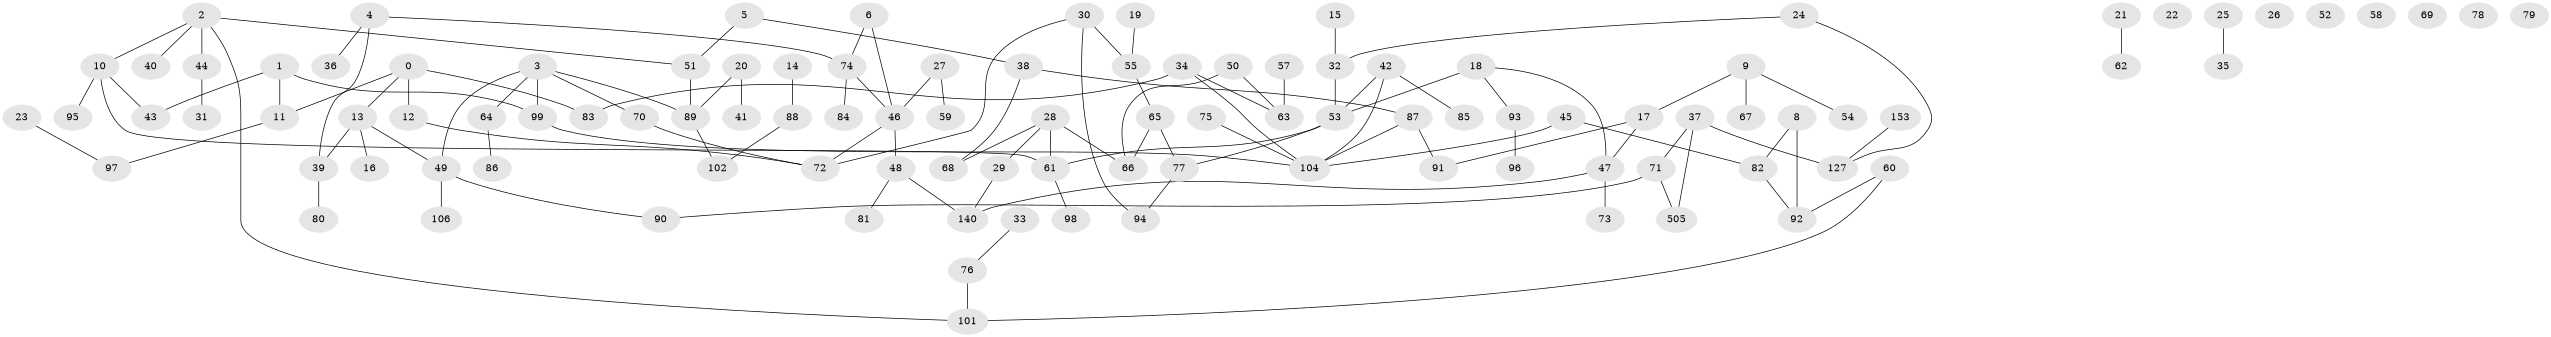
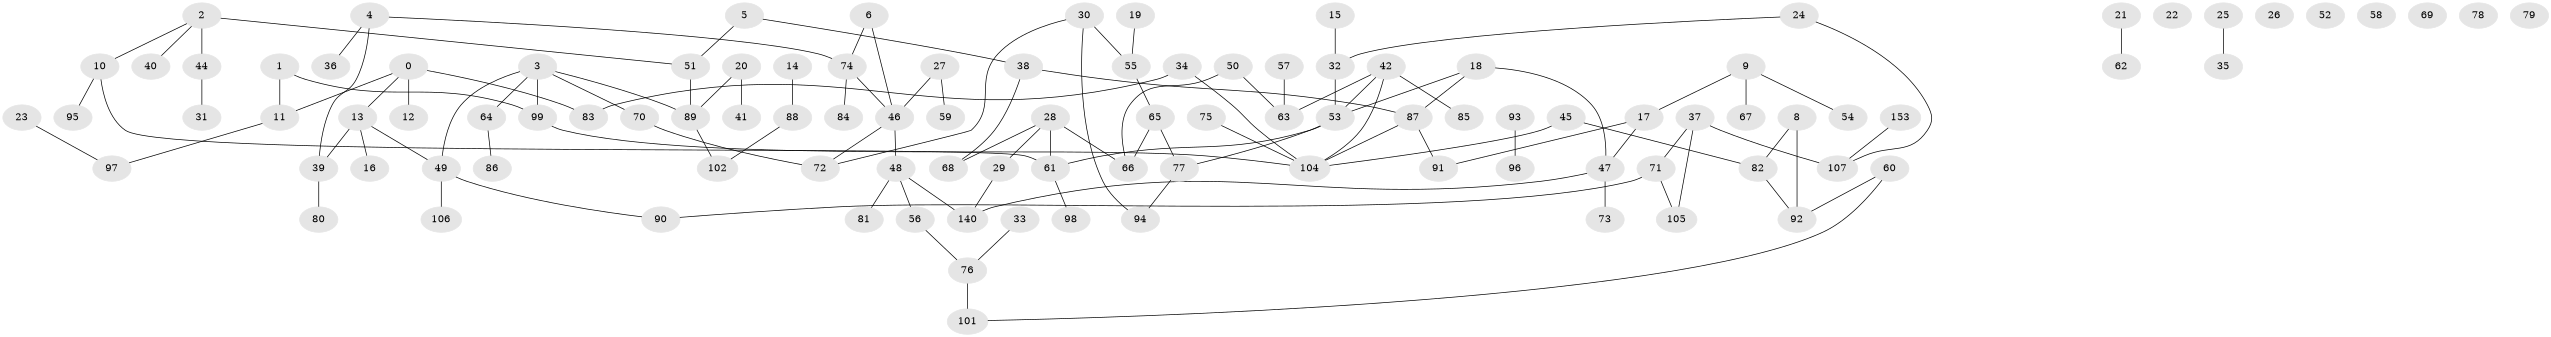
(1496, 92) -> (1445, 92)
(1240, 96) -> (1341, 89)
(151, 118) -> none
(614, 145) -> none
(1837, 169) -> (1837, 169)
none -> (915, 220)
(1677, 220) -> (1677, 220)
(487, 289) -> none
